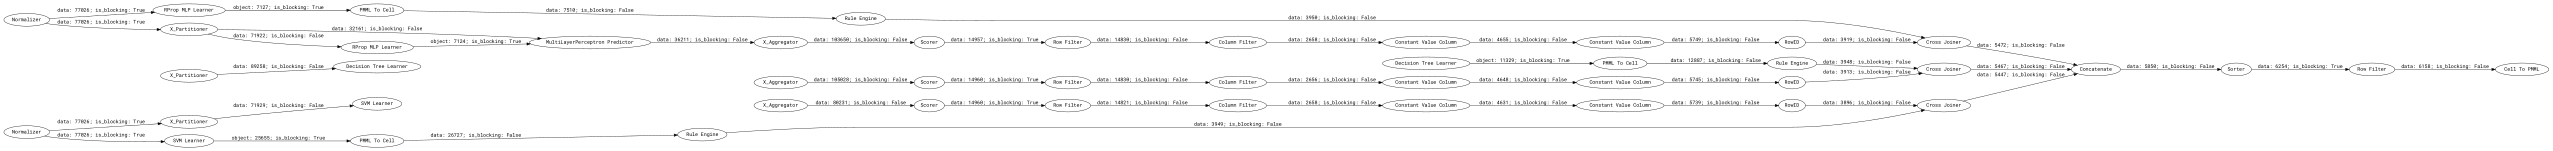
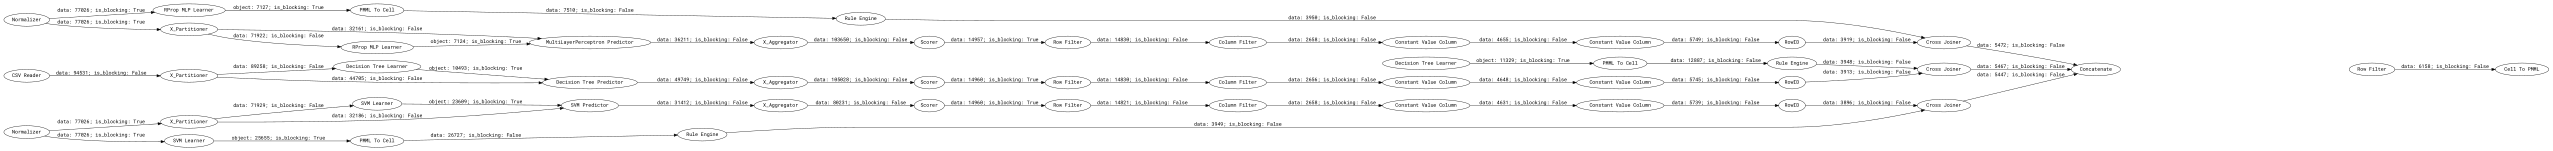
(2236, 69) -> none
none -> (27, 76)
none -> (590, 83)
none -> (590, 106)
